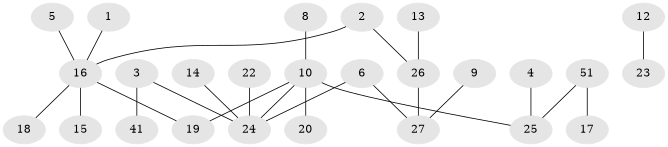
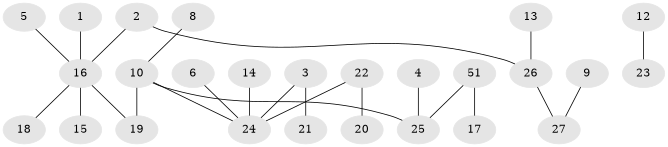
(383, 95) -> none
(306, 96) -> (362, 102)
(137, 130) -> (306, 130)
